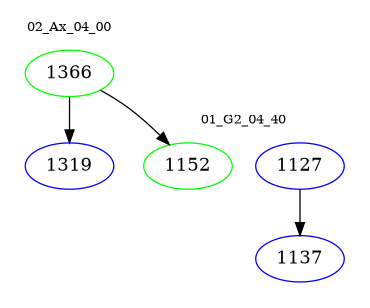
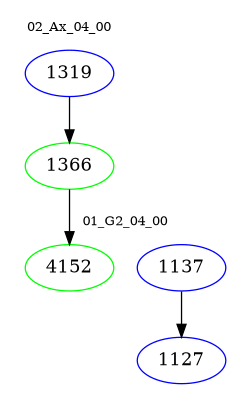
(70, 113) -> (70, 113)
(244, 120) -> (126, 222)
(188, 166) -> (70, 268)
(300, 206) -> (182, 308)
